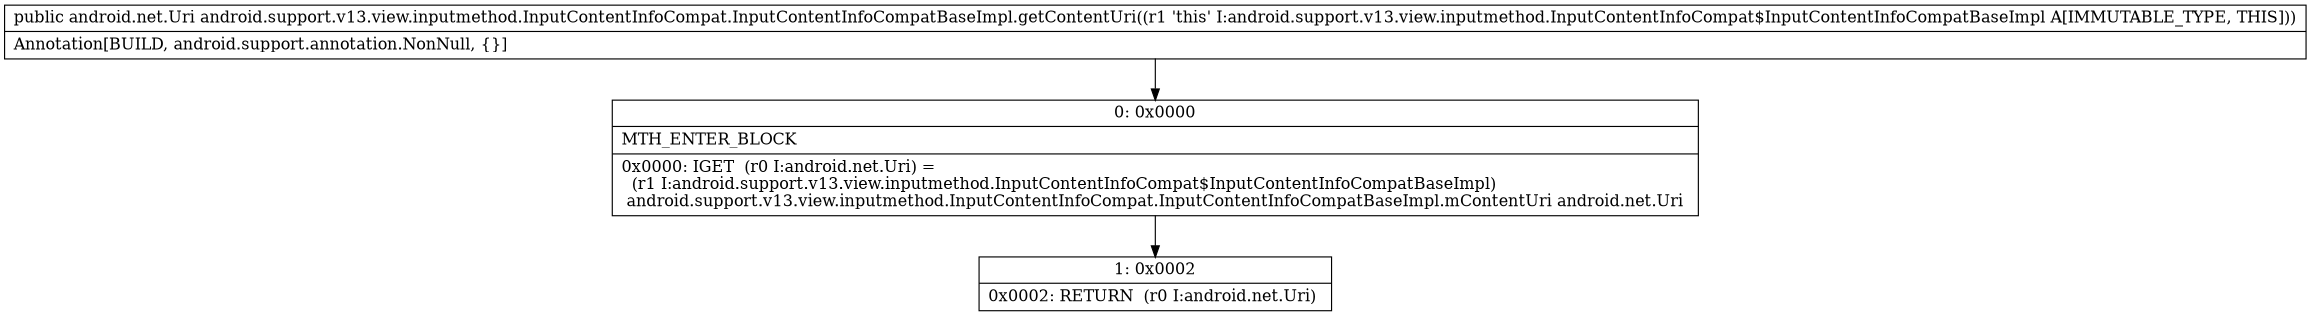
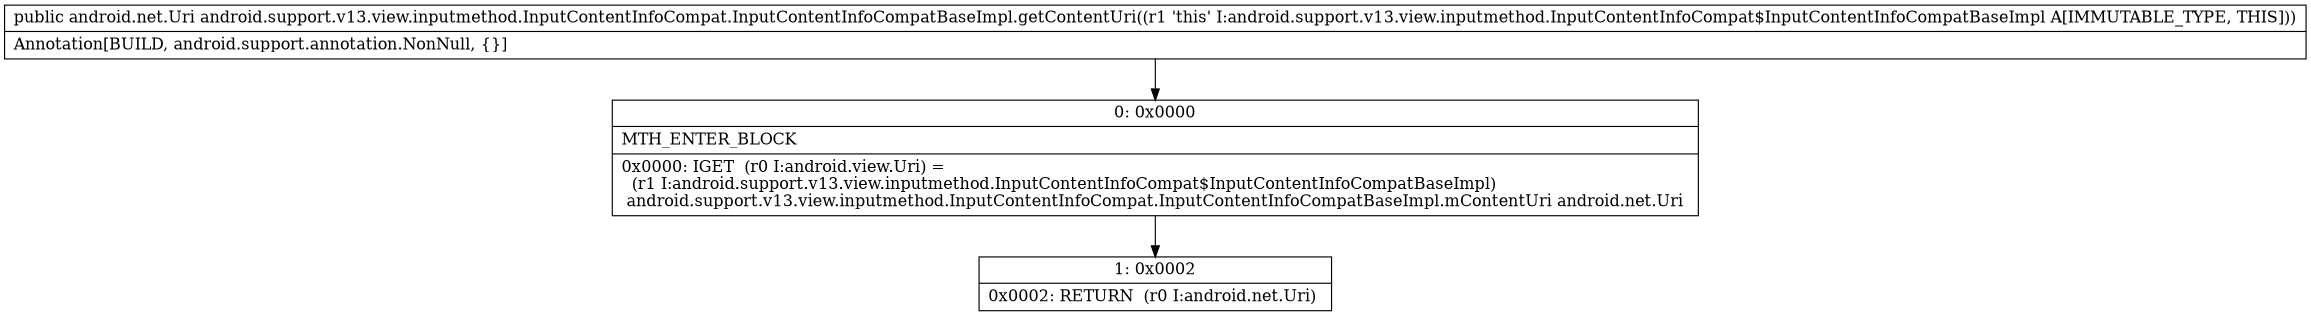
(782, 167) -> (786, 167)
